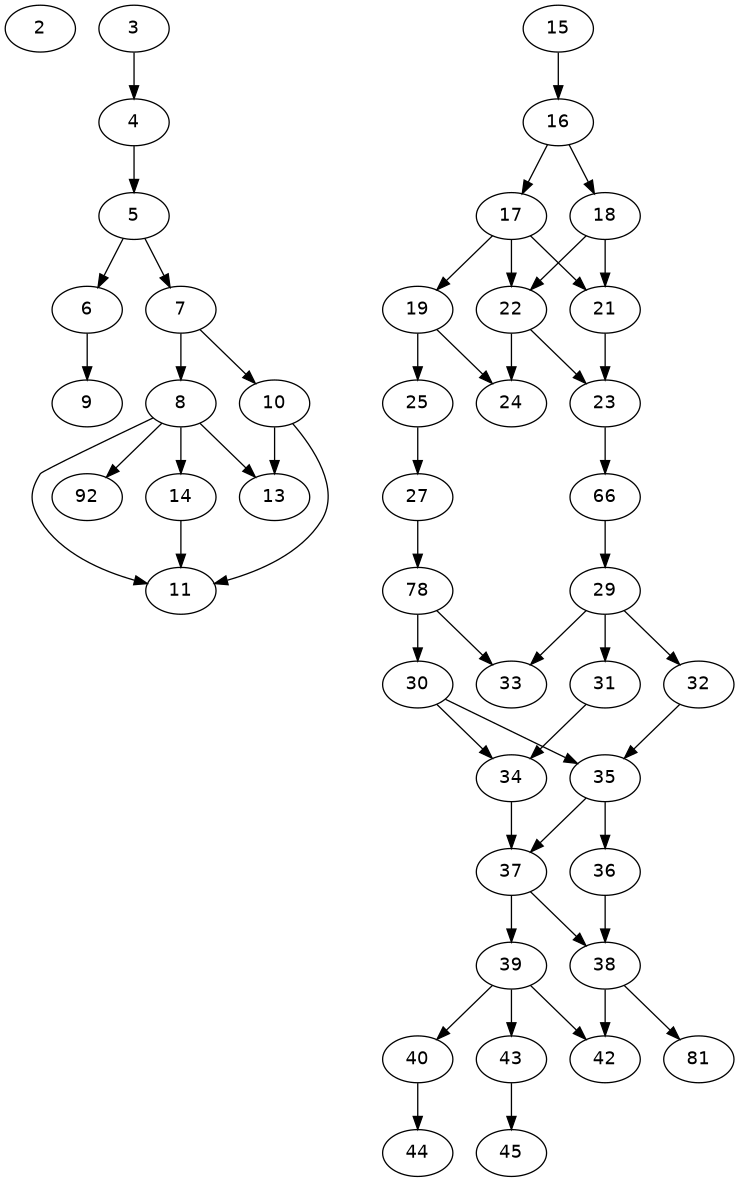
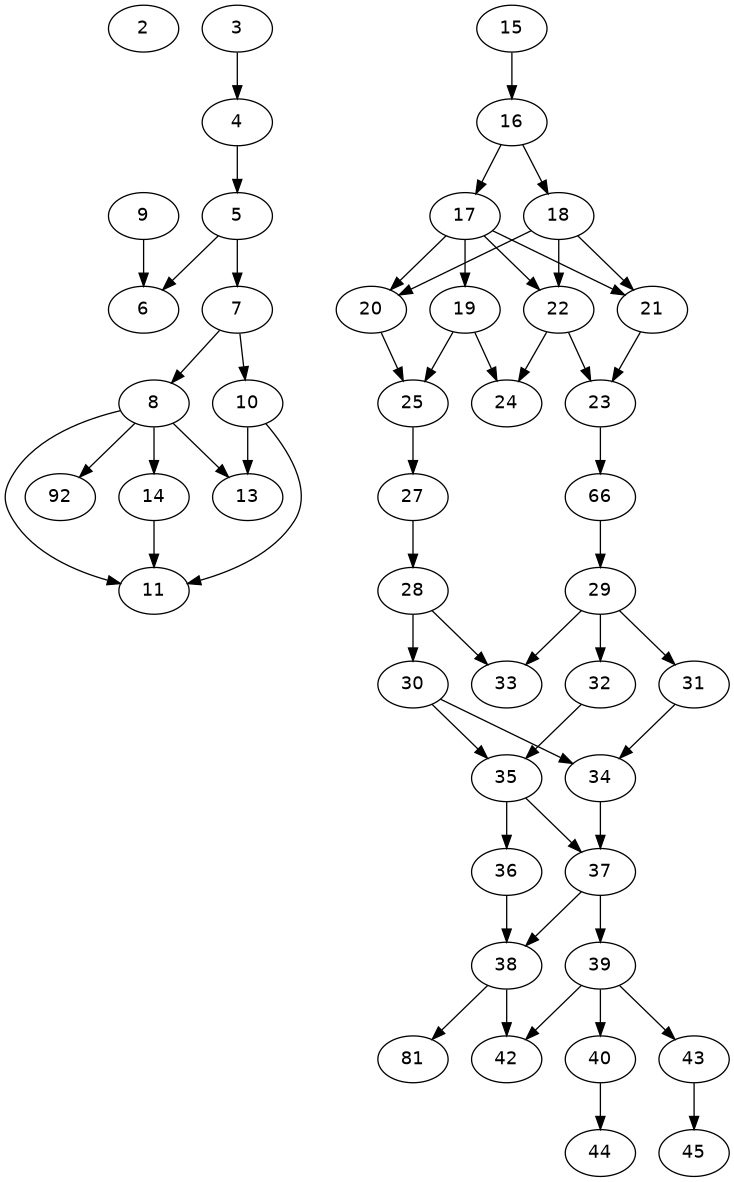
none -> (371, 310)
(87, 350) -> (144, 256)
(418, 591) -> (413, 591)
